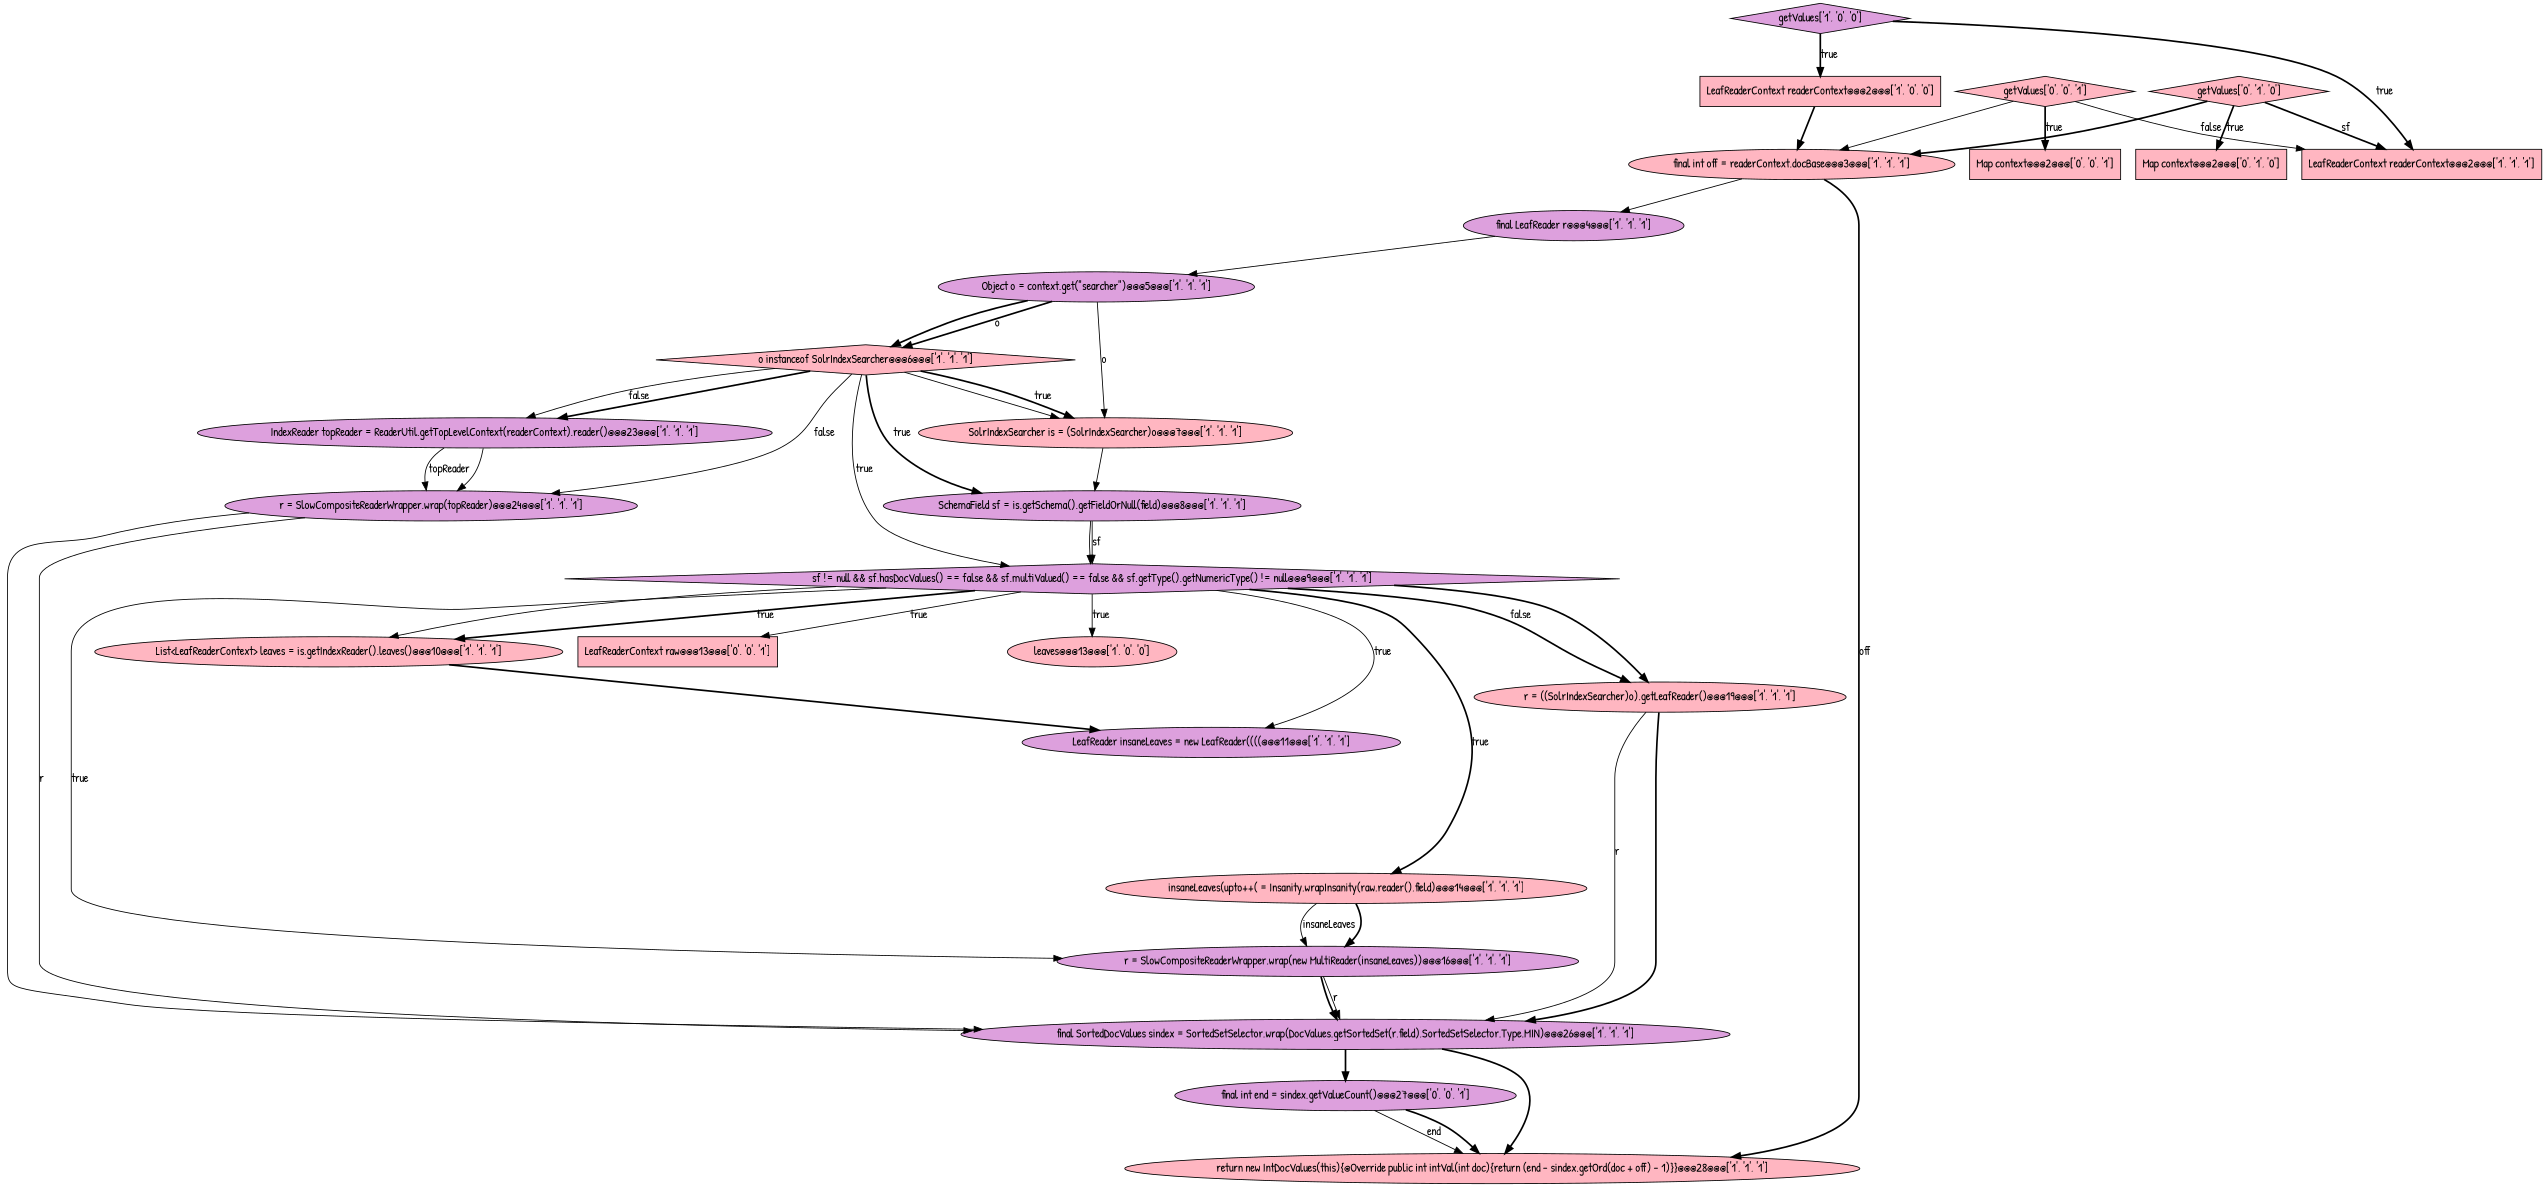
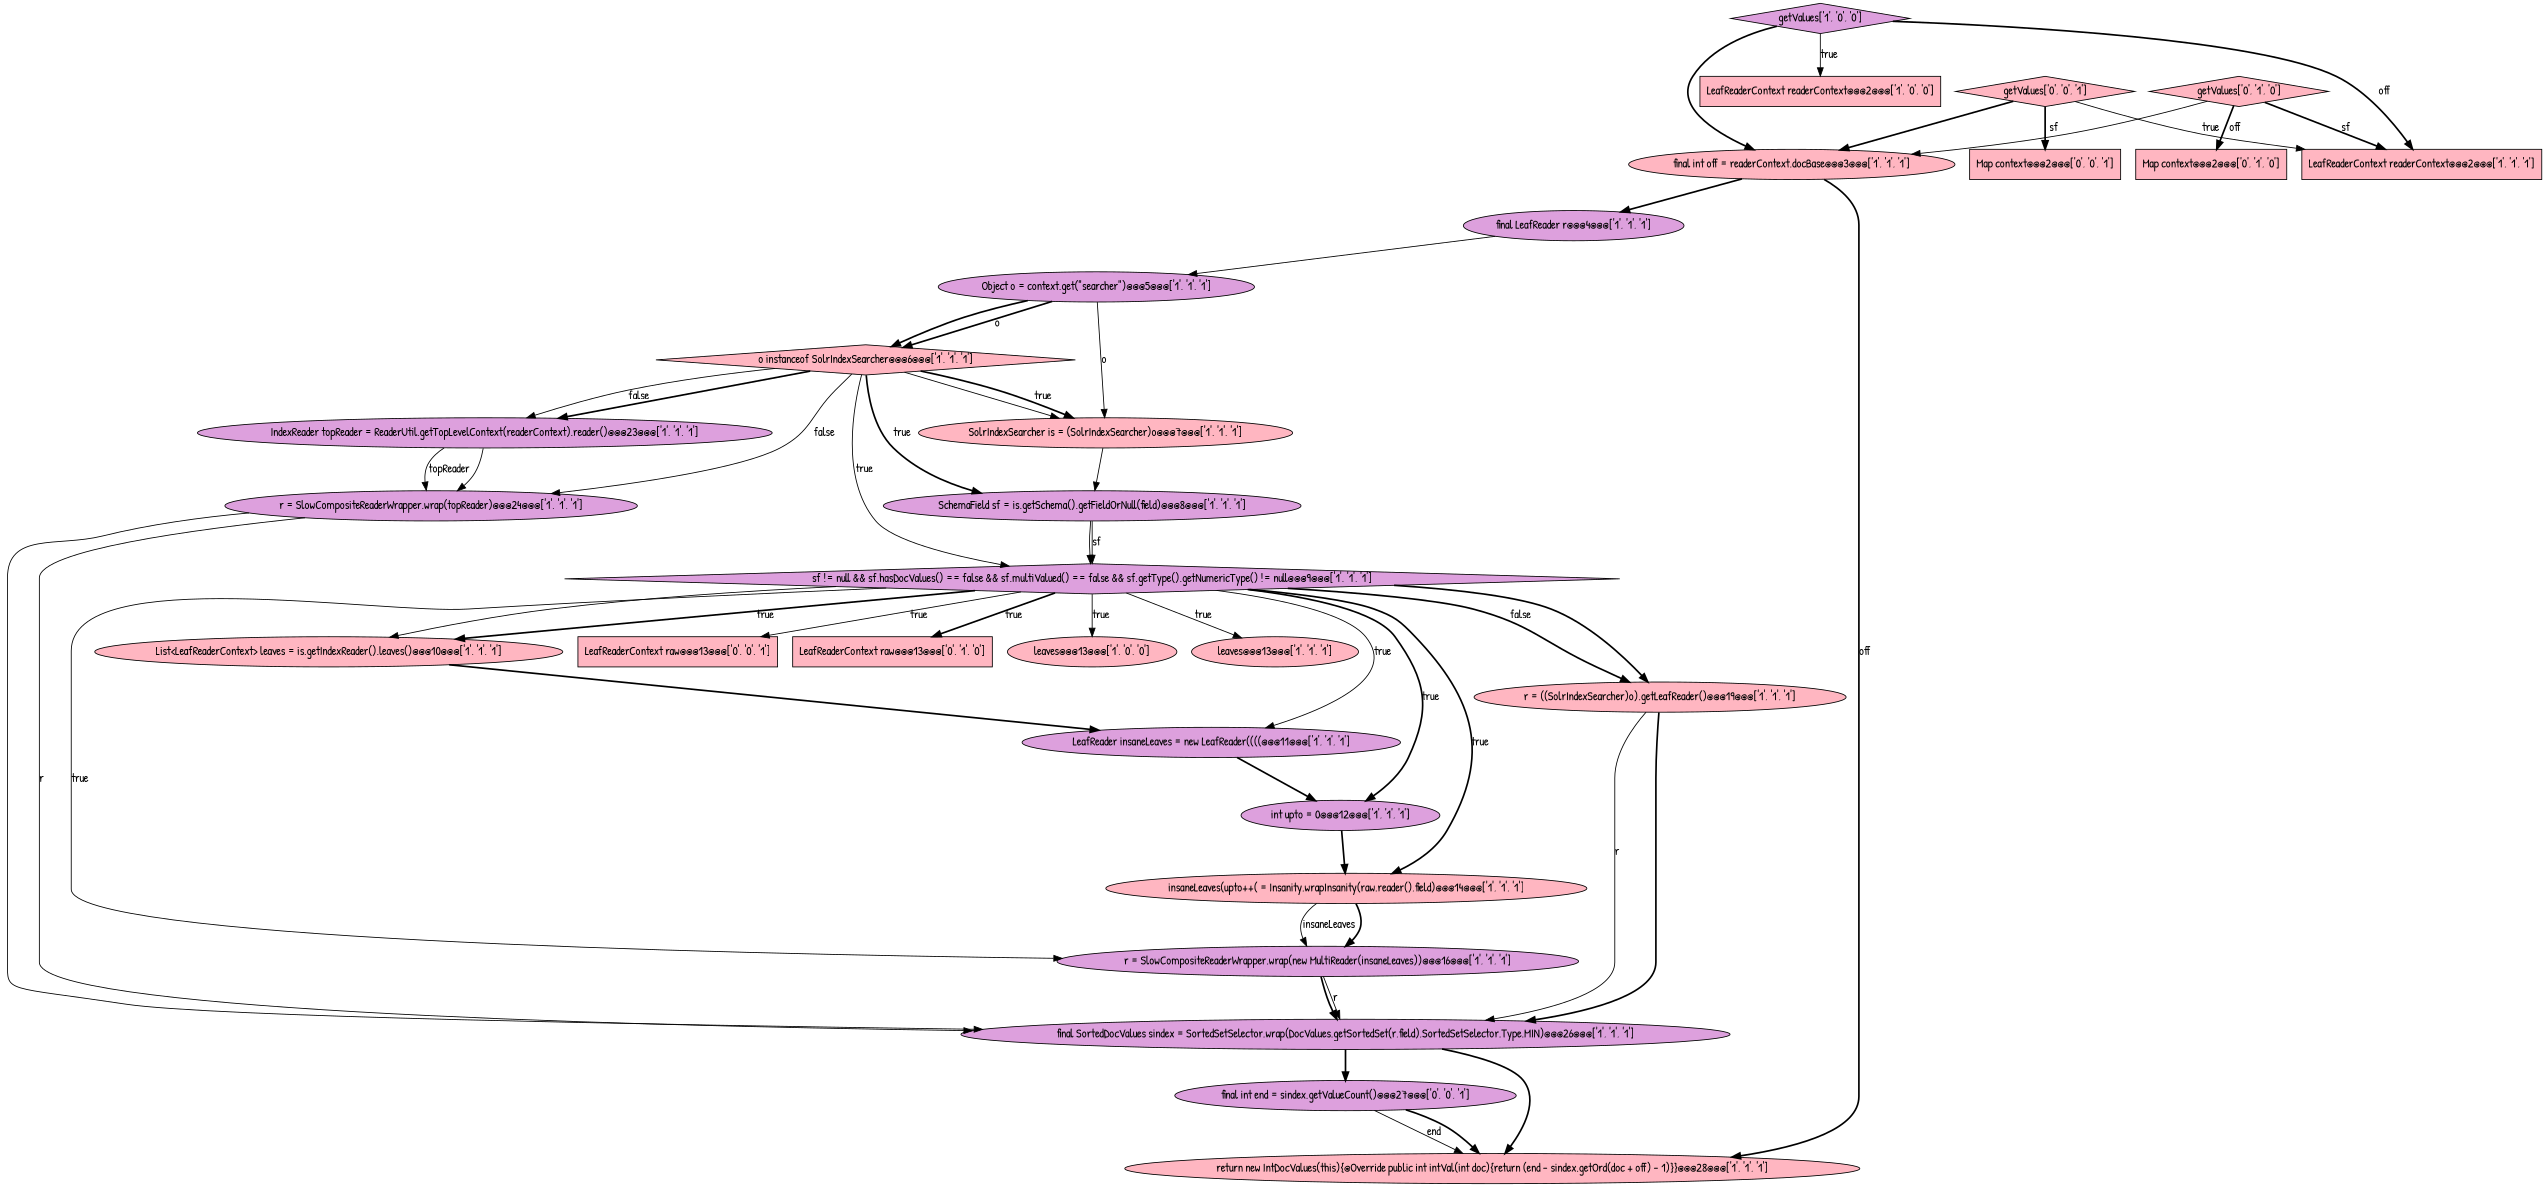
(1820, 51) -> (1820, 51)
(2384, 91) -> (2384, 91)
(1808, 124) -> (1693, 76)
(1931, 124) -> (1931, 124)
(2054, 128) -> (2054, 128)
(2211, 128) -> (2211, 128)
(2235, 128) -> (2235, 128)
(2065, 134) -> (2065, 134)
(1686, 194) -> (1686, 194)
none -> (892, 652)
none -> (1275, 652)
none -> (1340, 815)
